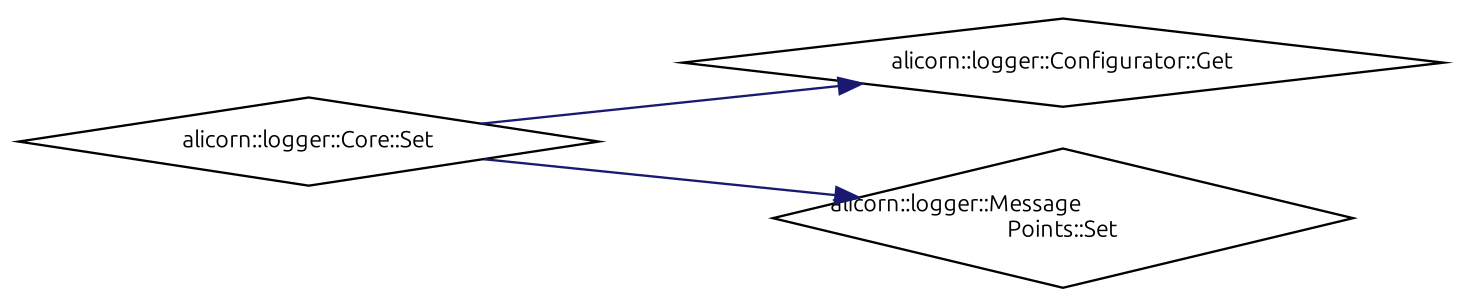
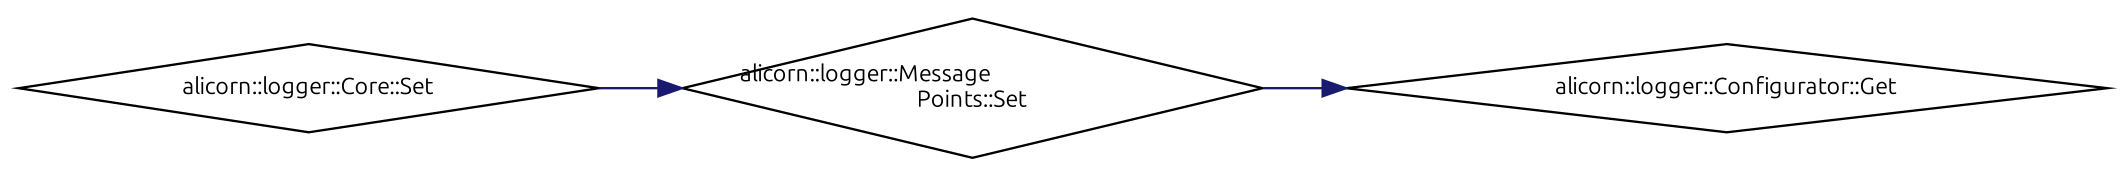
(660, 105) -> (1293, 88)
